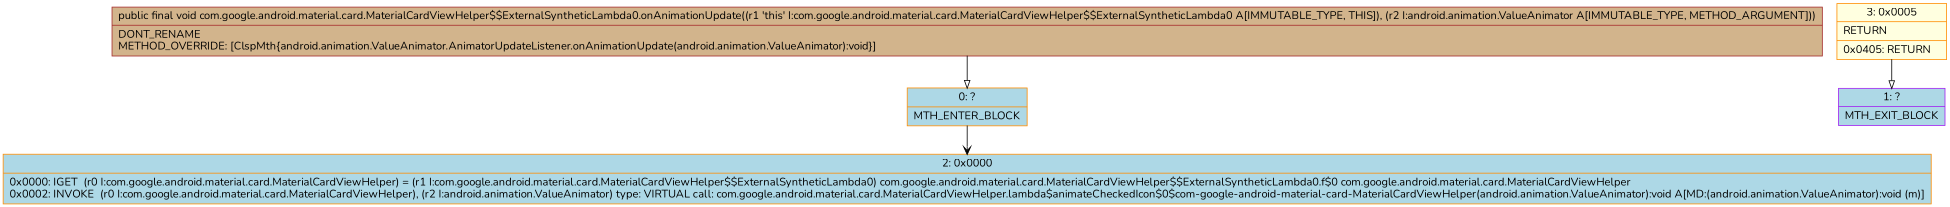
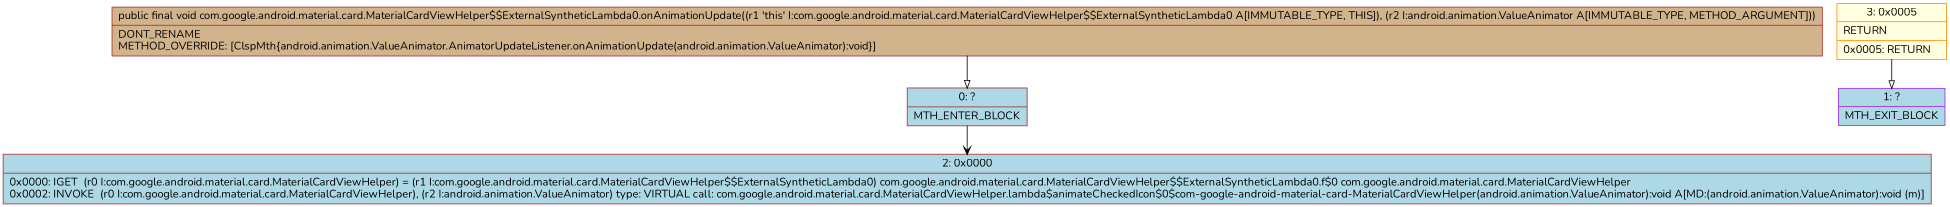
(1892, 50) -> (1892, 50)
(967, 107) -> (967, 107)
(967, 179) -> (967, 179)
